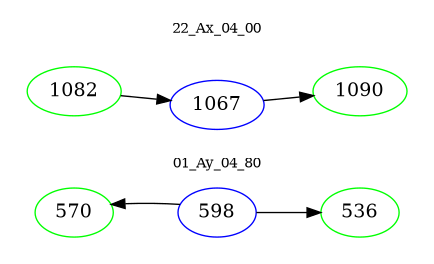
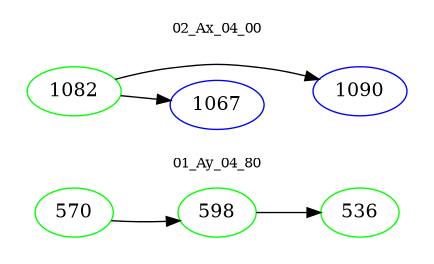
(217, 29) -> (217, 29)
(360, 91) -> (360, 91)
(282, 99) -> (210, 65)
(153, 203) -> (139, 222)
(217, 213) -> (217, 213)
